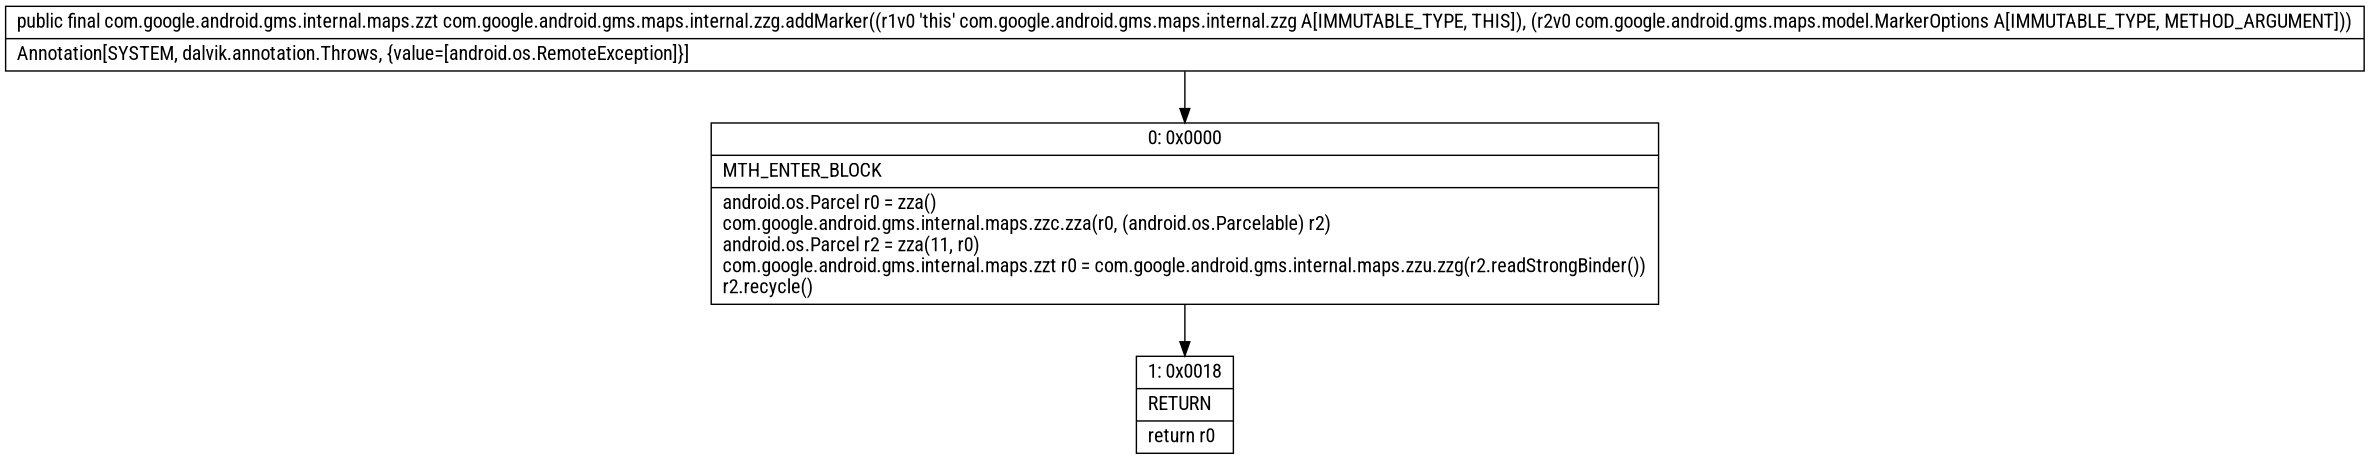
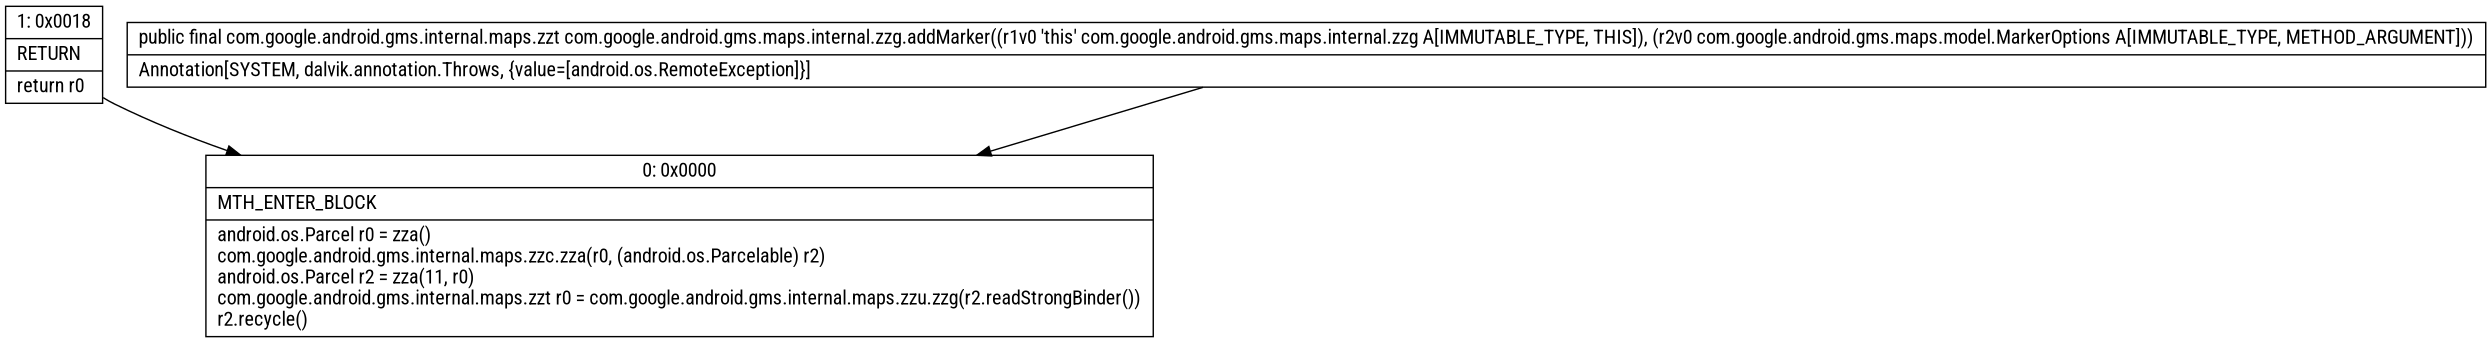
(1185, 323) -> (164, 126)
